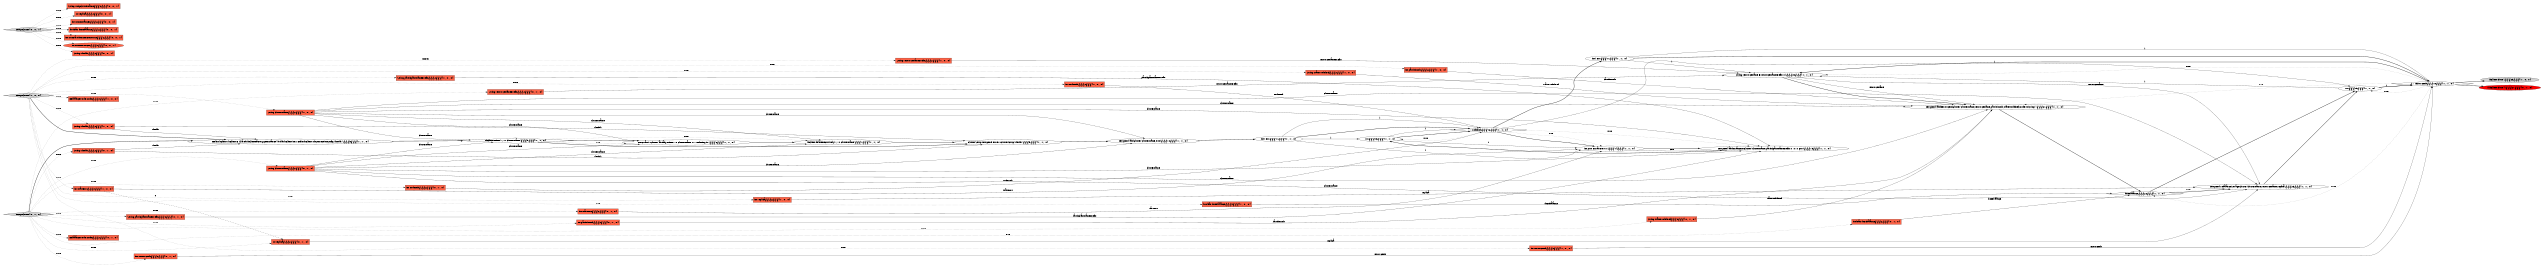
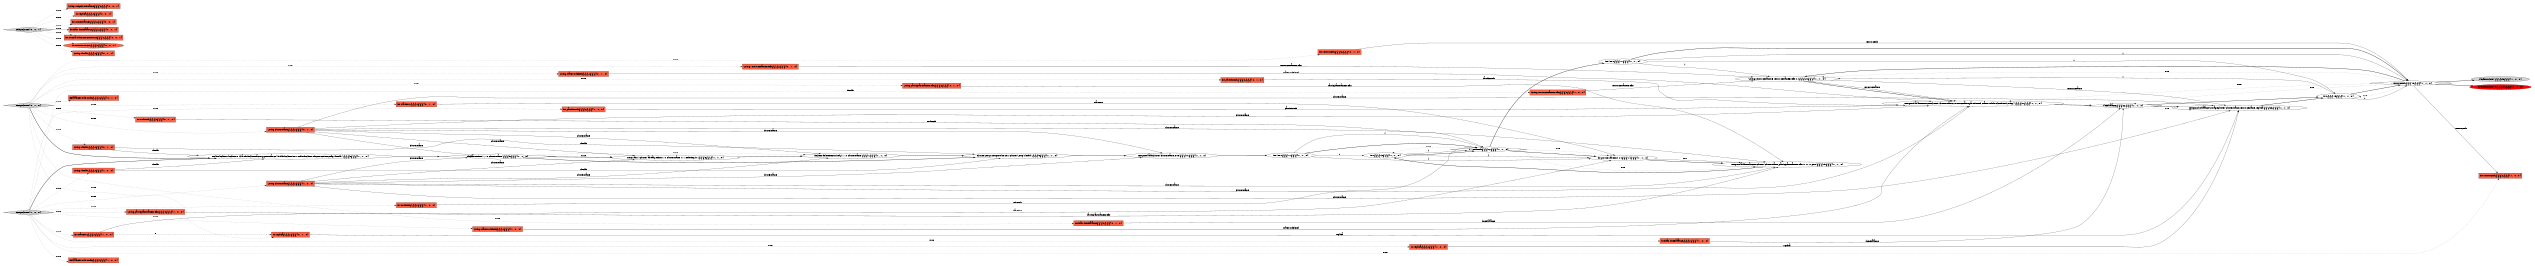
(1911, 64) -> (1993, 62)
(2057, 248) -> (2455, 129)
